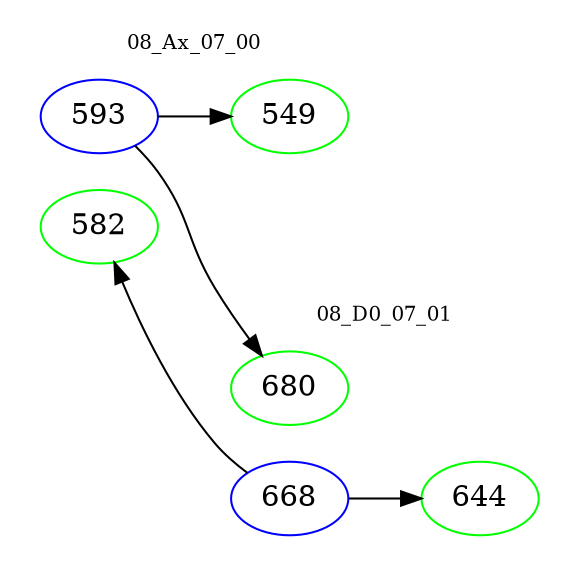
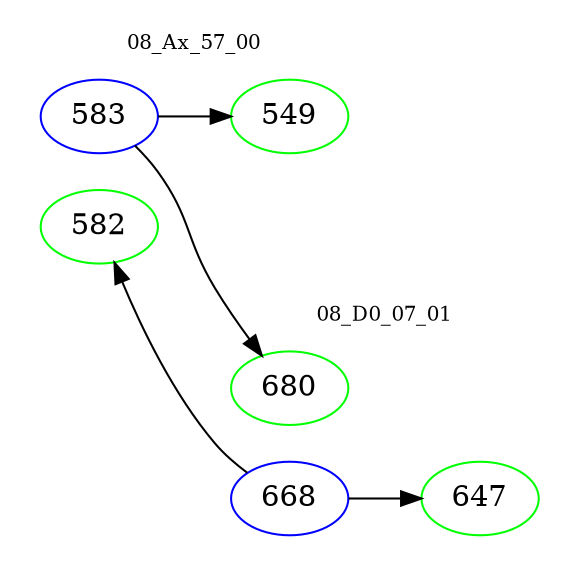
(194, 44) -> (194, 44)
(99, 116) -> (99, 116)
(480, 499) -> (480, 499)
